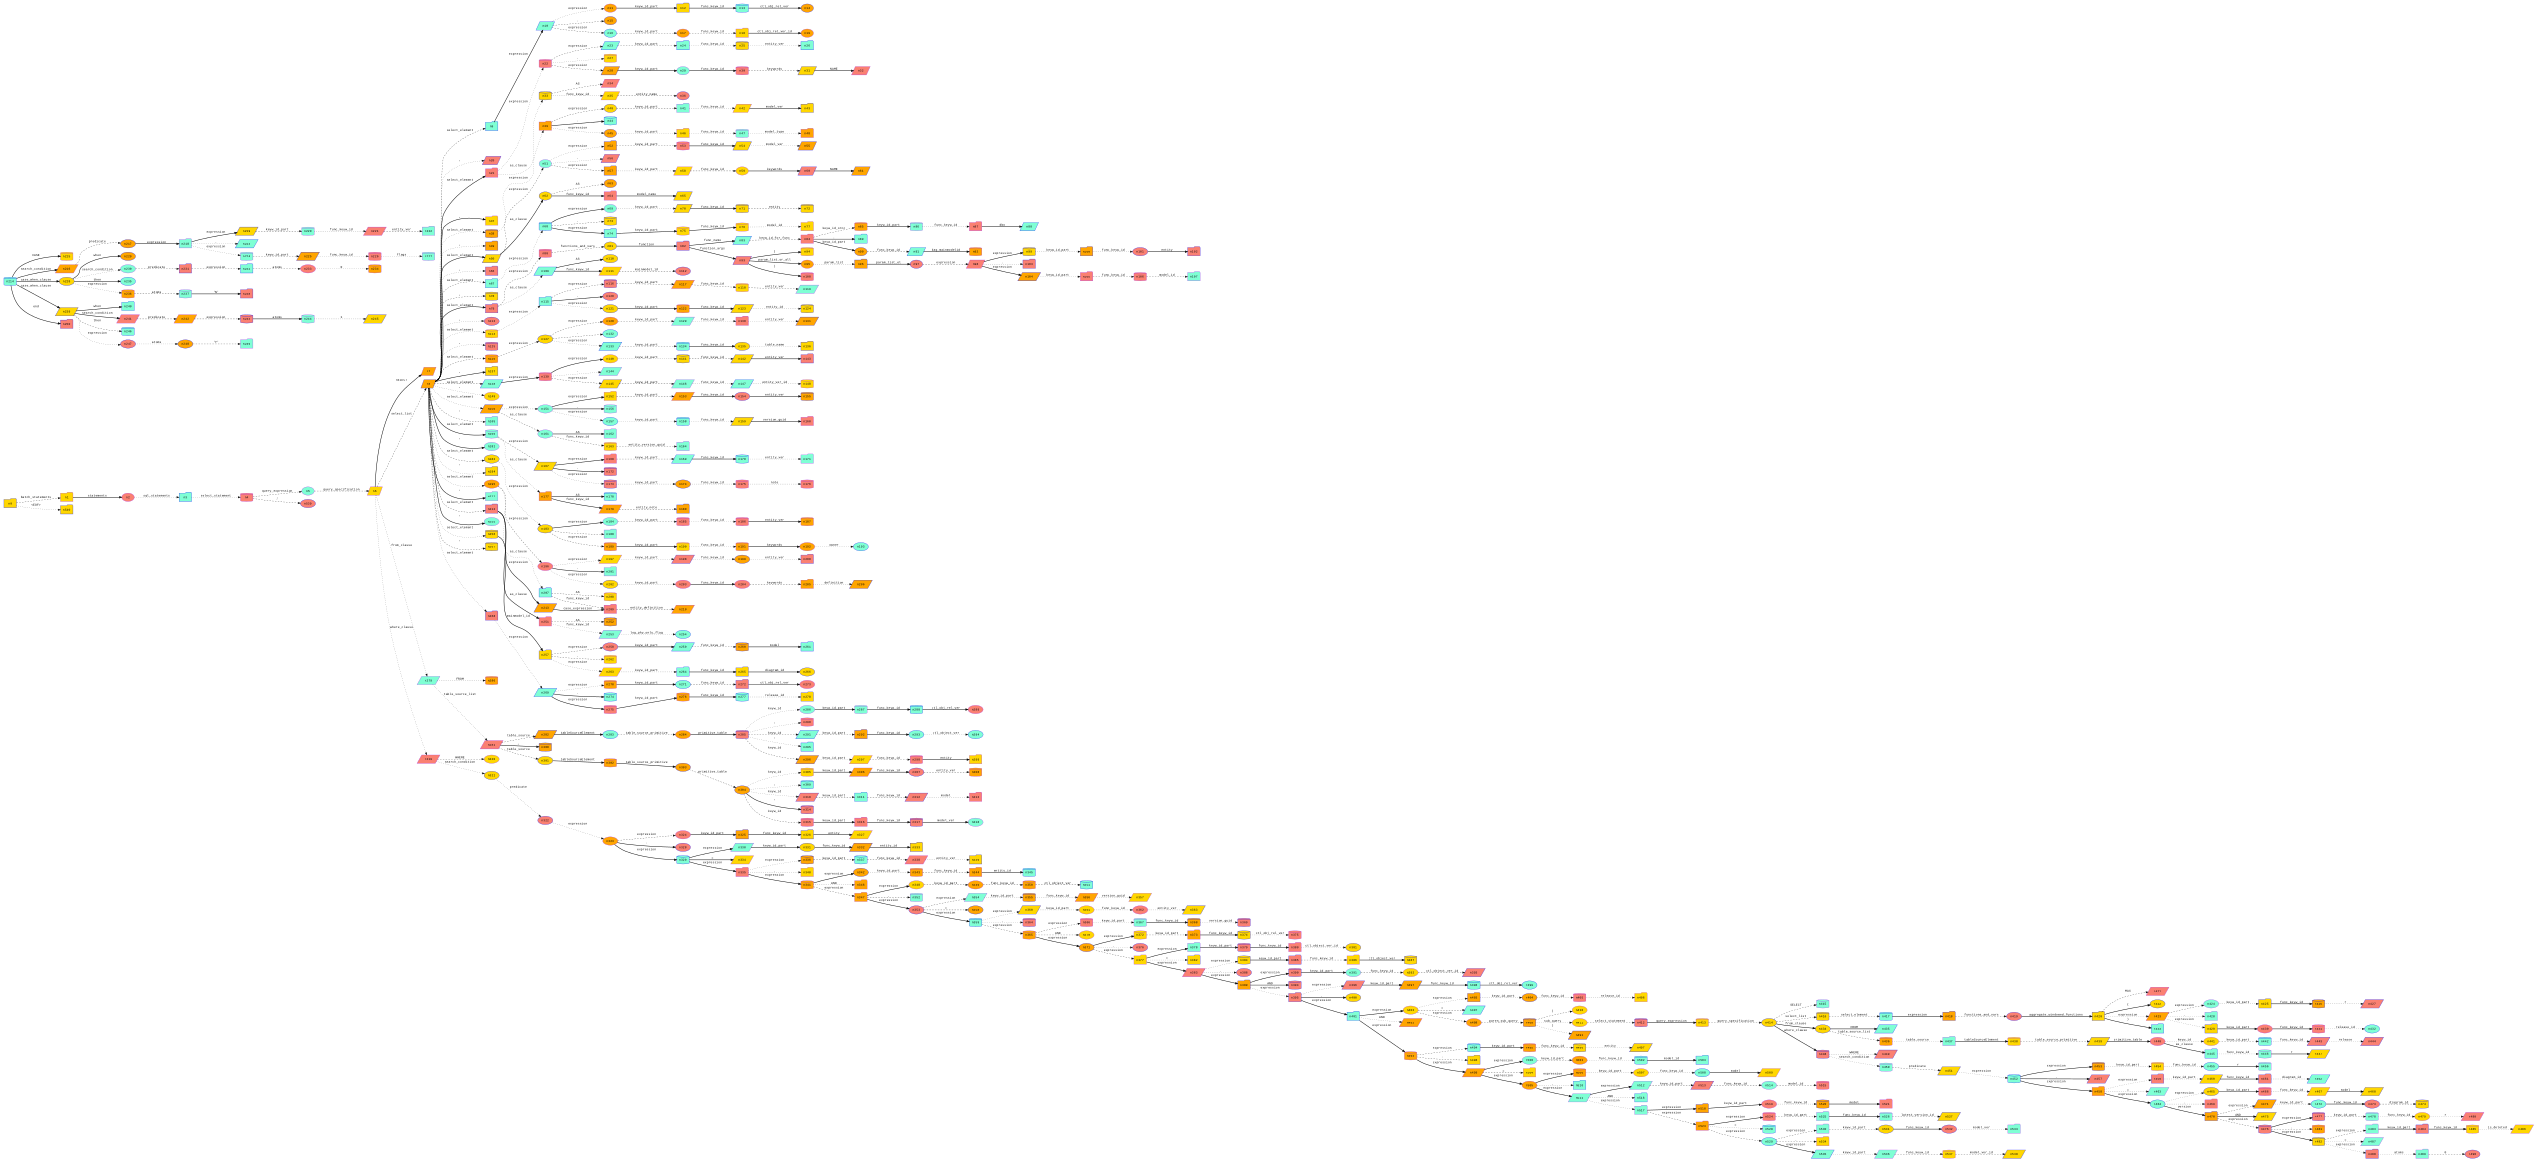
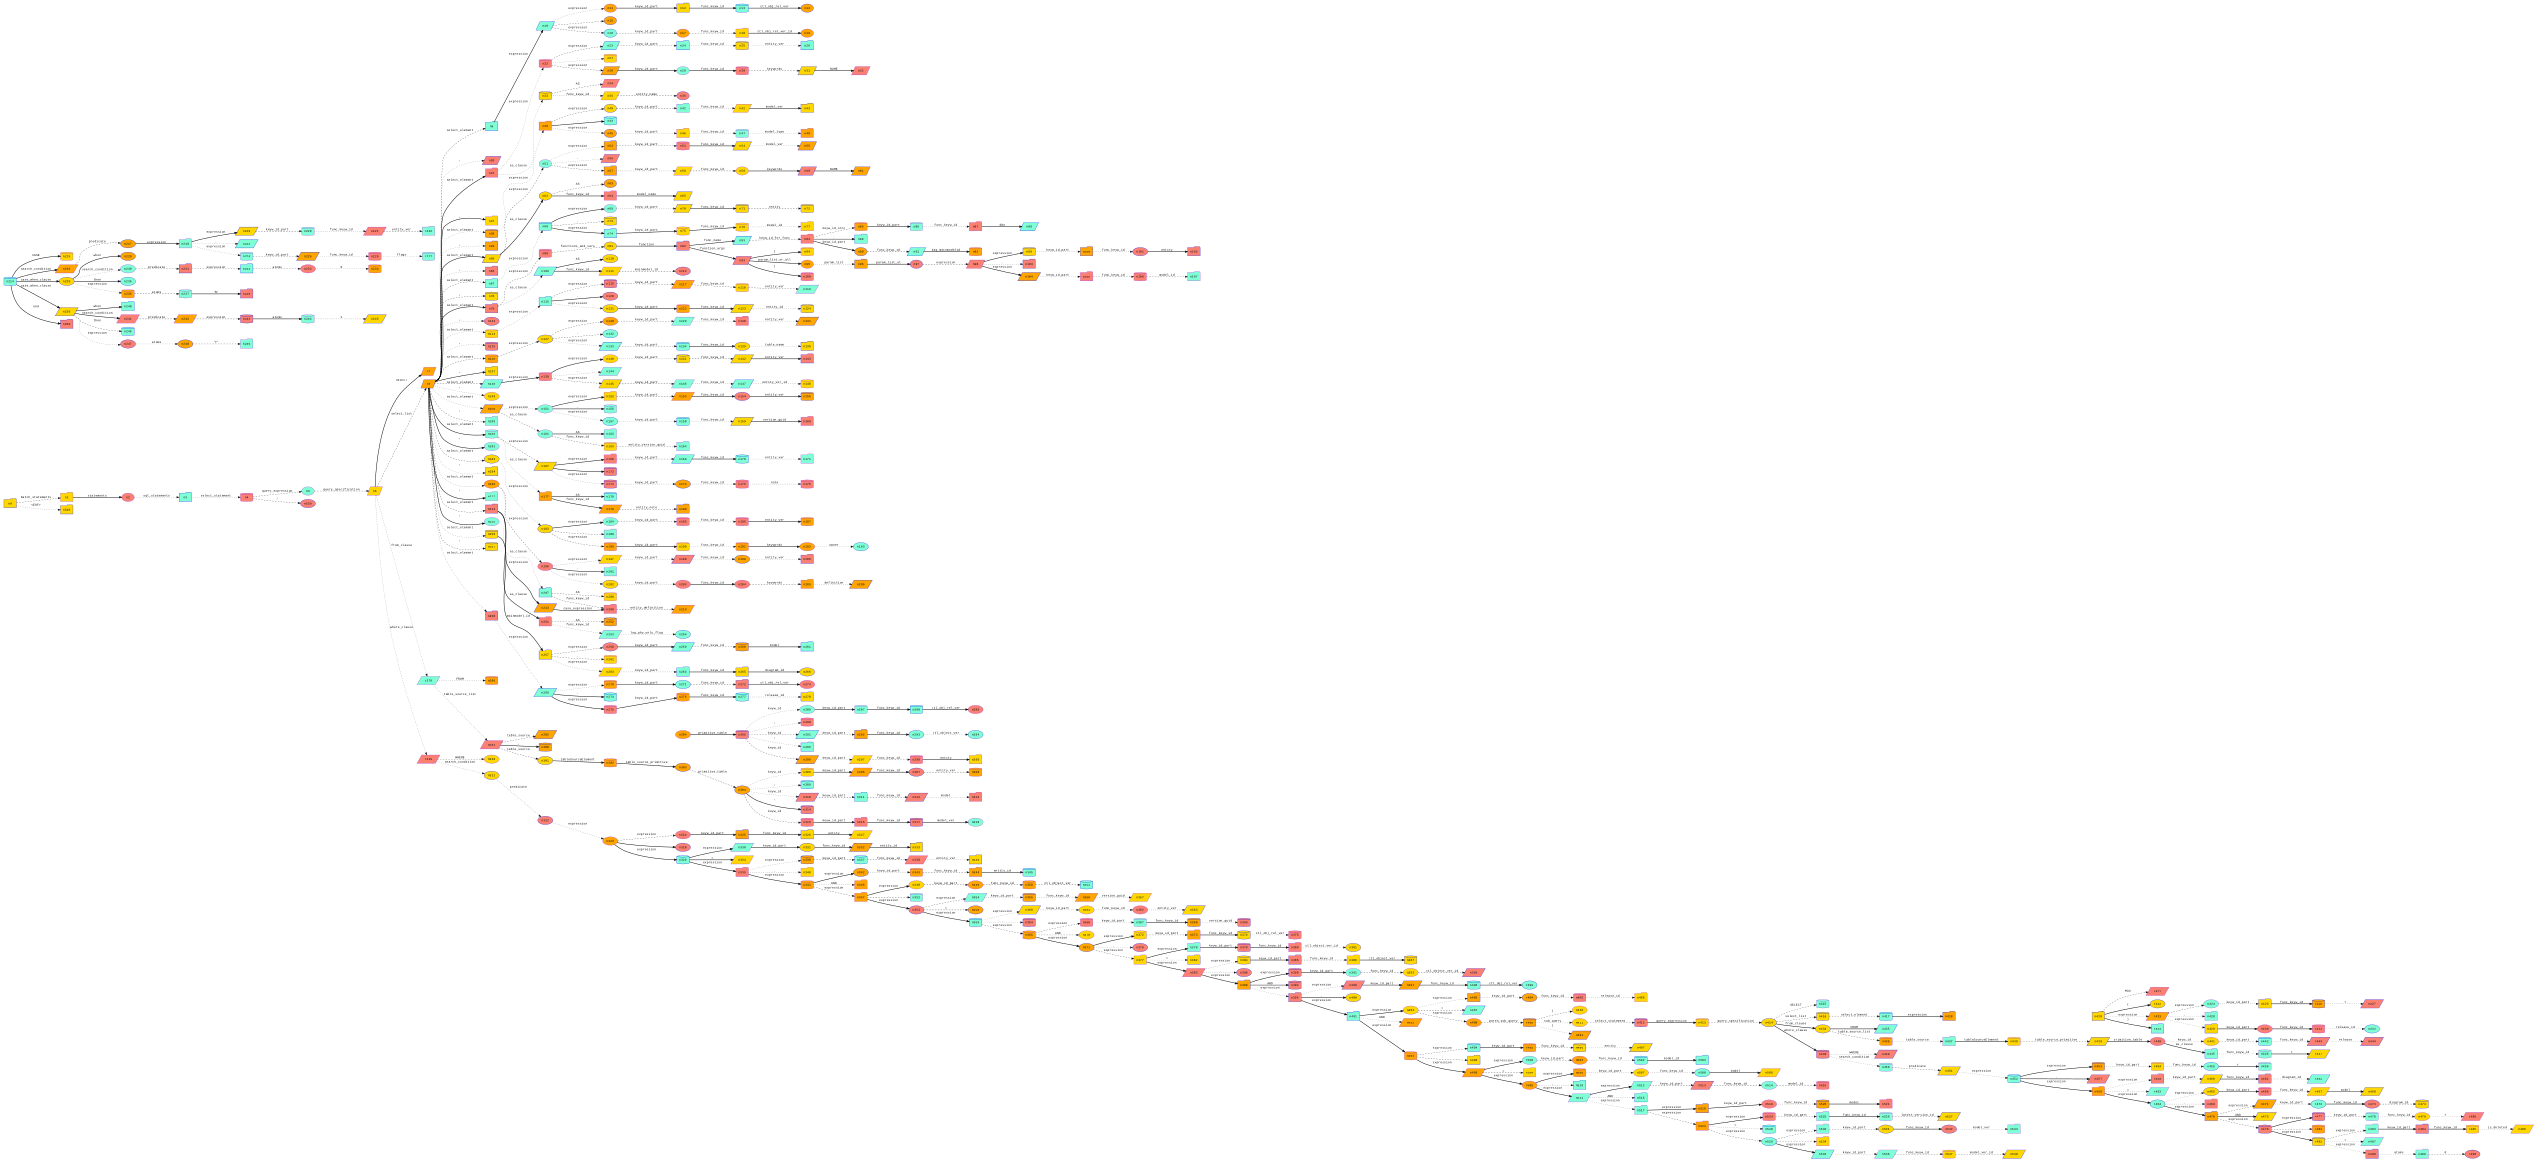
(610, 735) -> none
(2014, 1016) -> none
(2184, 1107) -> (2184, 1107)
